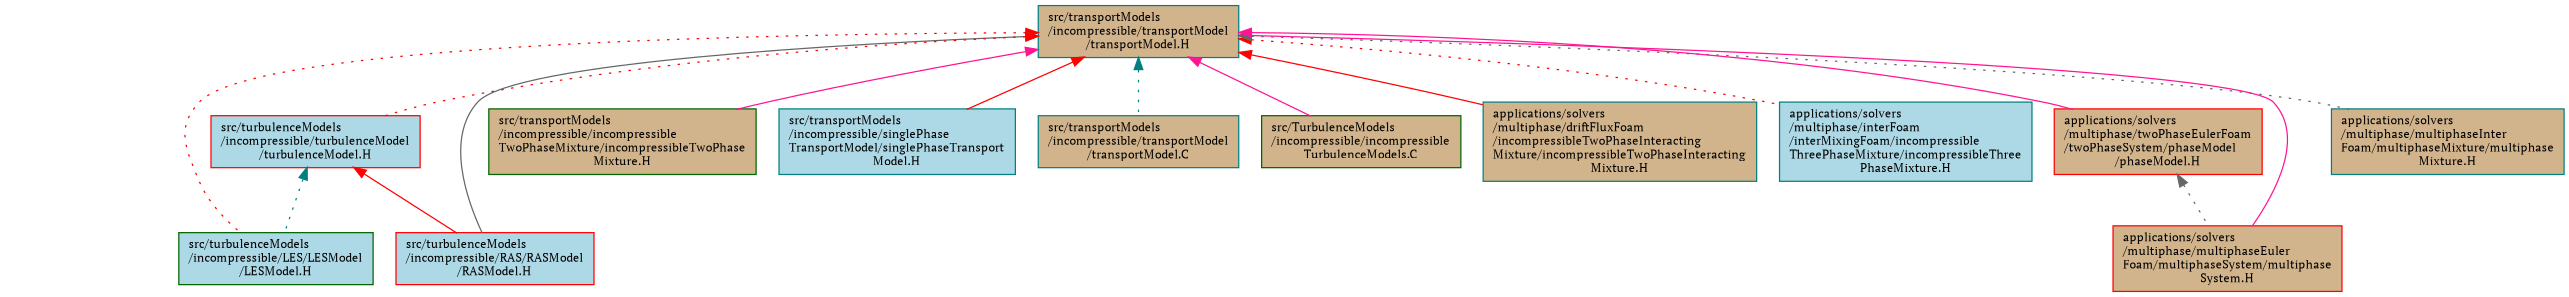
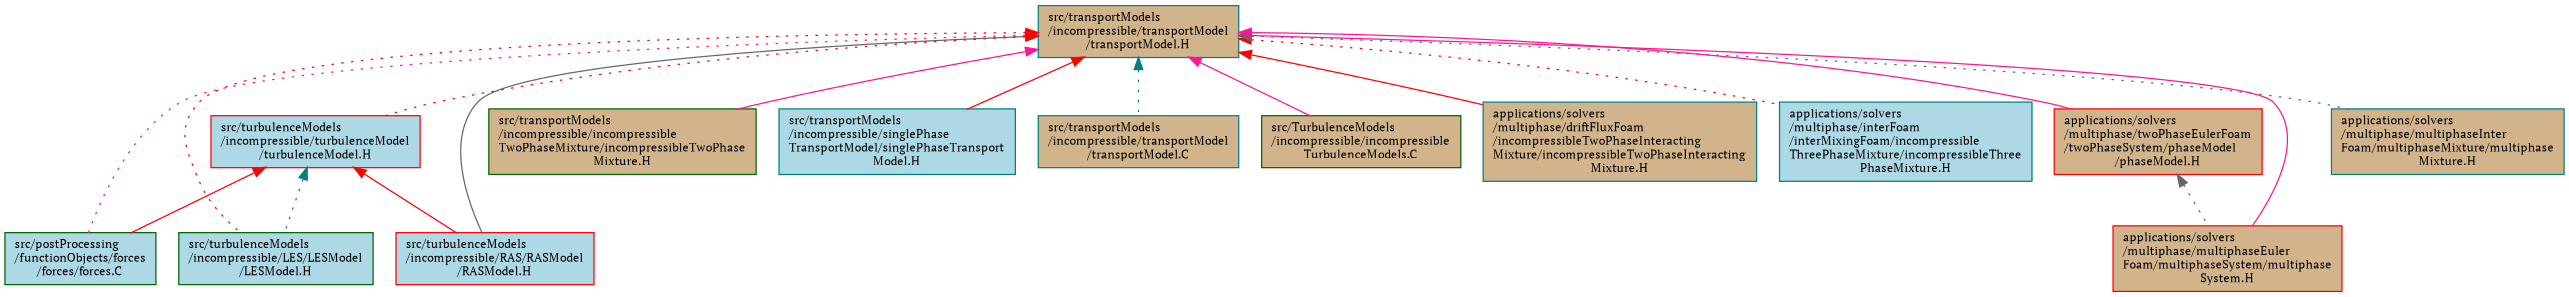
none -> (80, 259)
